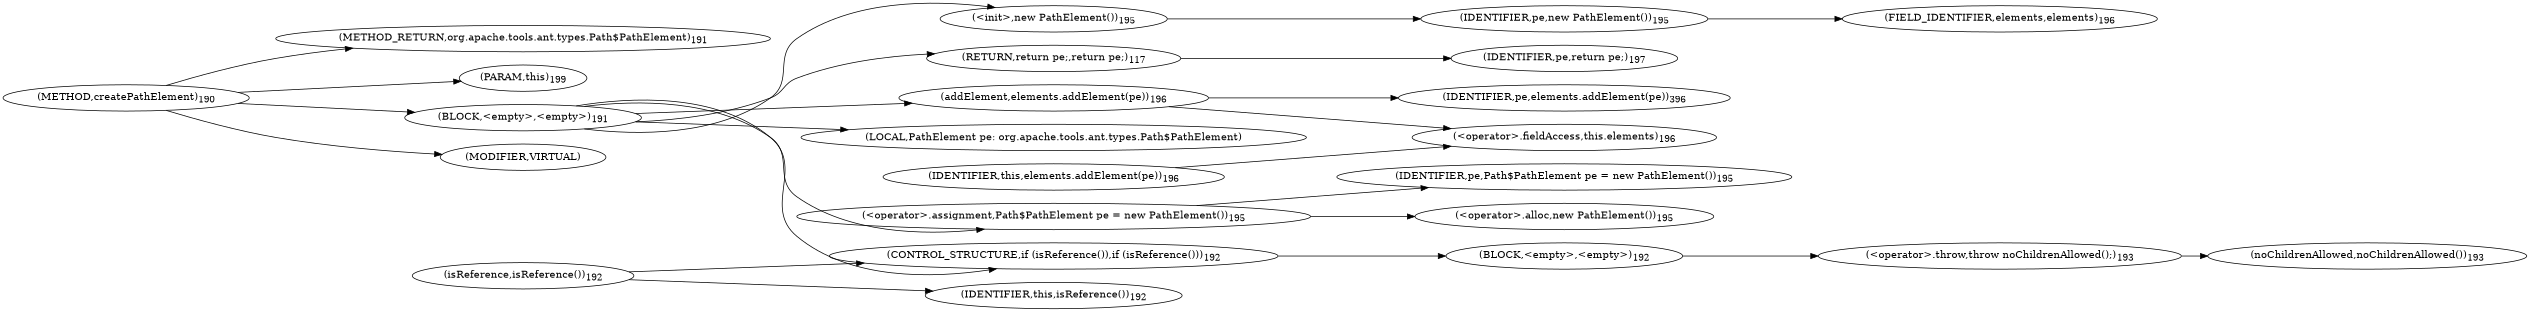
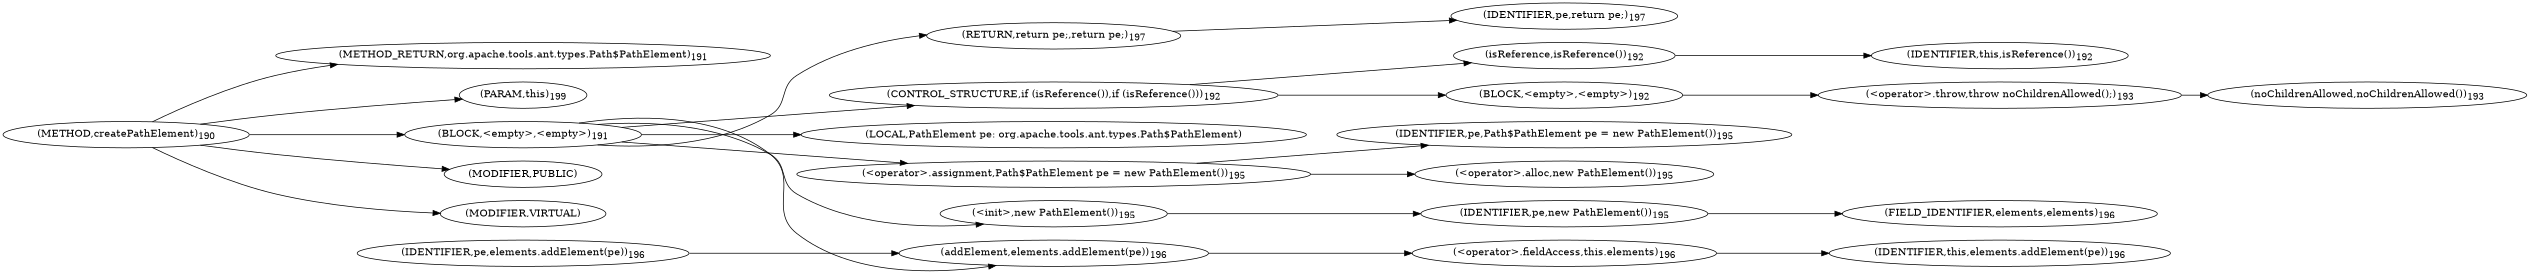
(1137, 57) -> (1137, 35)
(1678, 97) -> (637, 252)
(1300, 98) -> (791, 253)
(1309, 157) -> (1769, 253)
none -> (523, 174)
(743, 268) -> (1327, 74)
